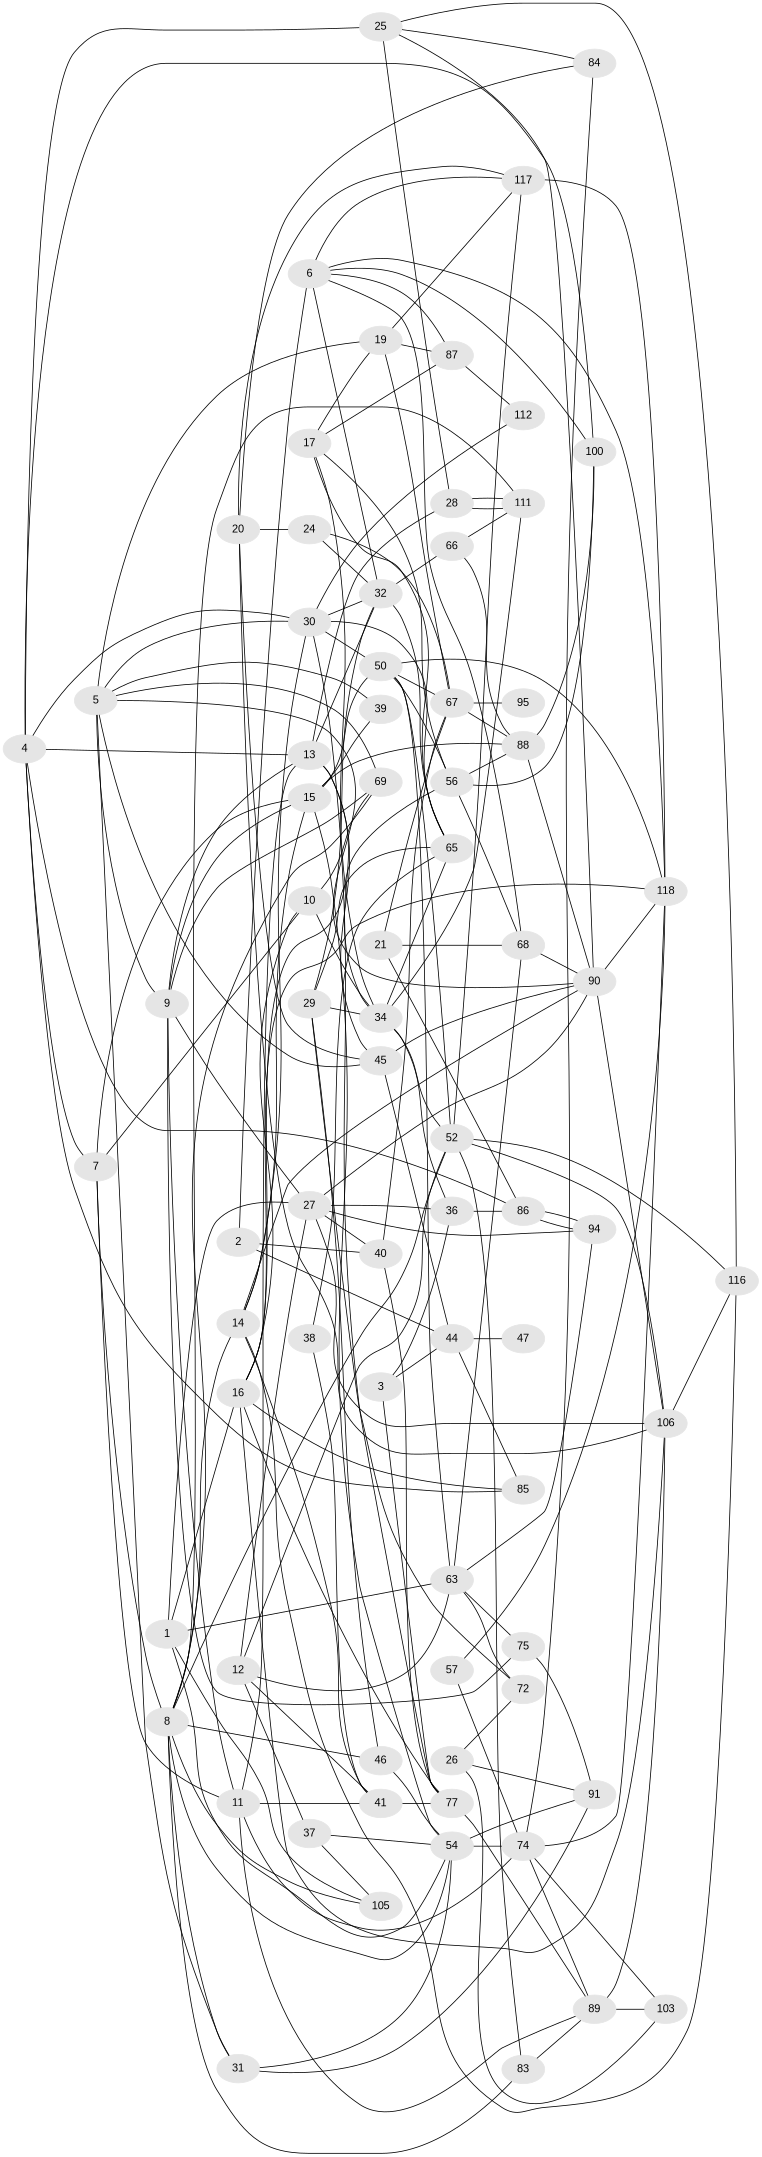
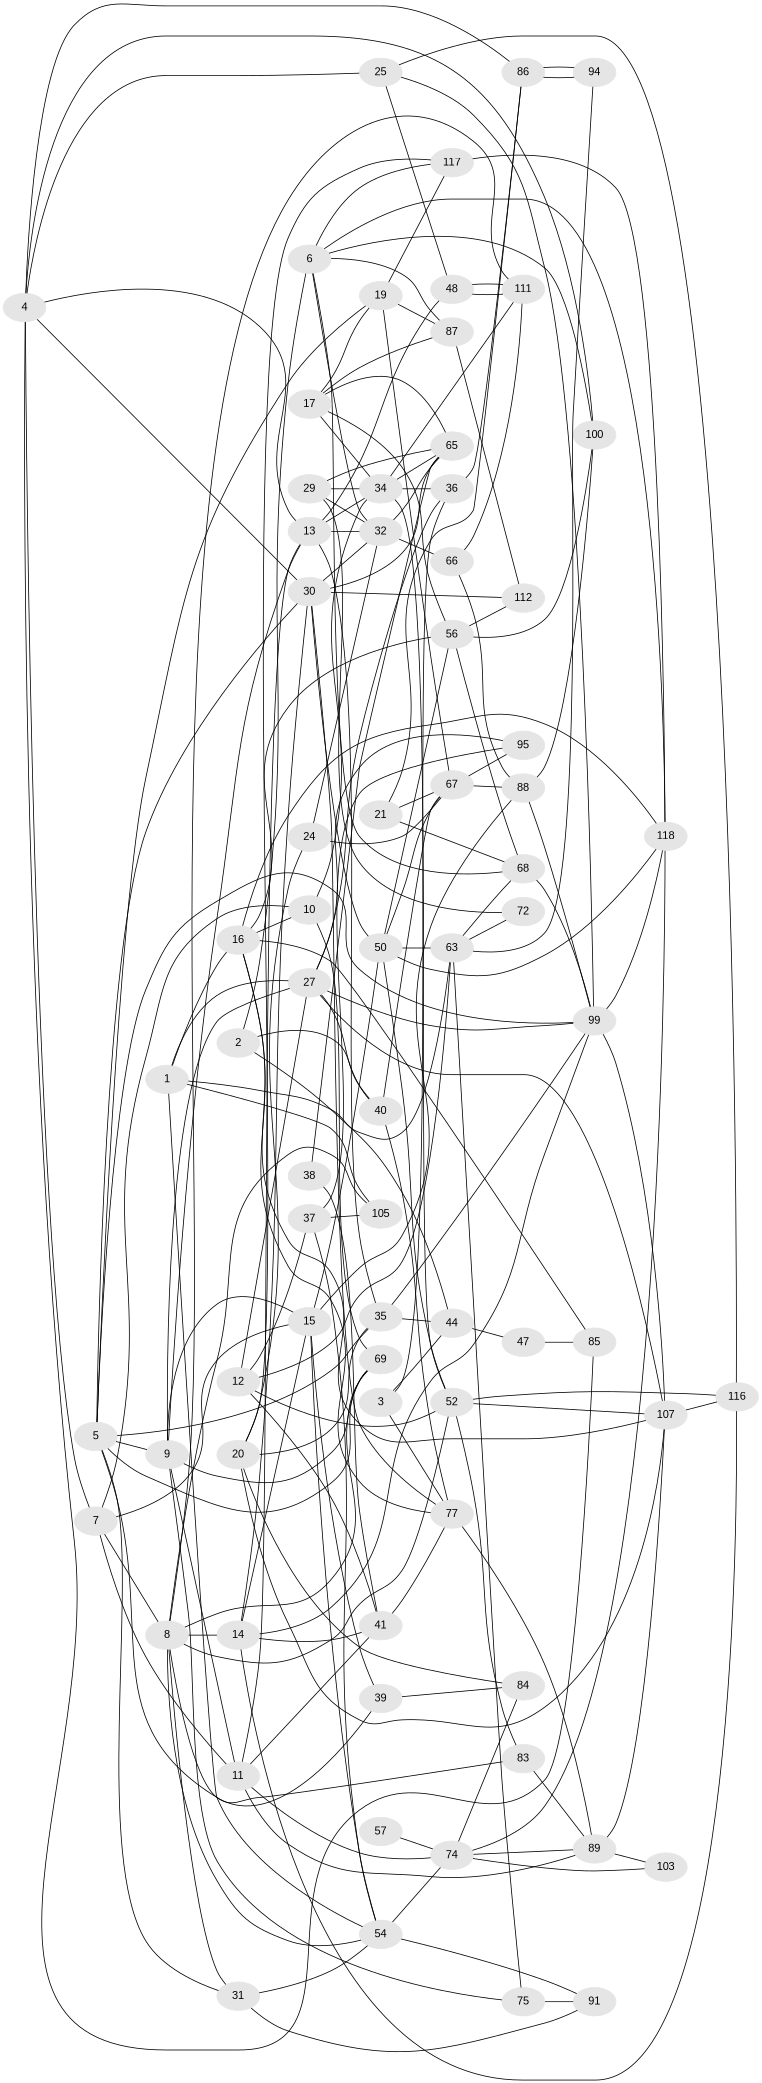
(488, 42) -> (452, 1692)
(452, 504) -> (452, 289)
(489, 589) -> none
(497, 759) -> (488, 616)
none -> (366, 788)
(595, 982) -> (595, 1021)
(381, 1061) -> (381, 1317)
(456, 1235) -> (371, 756)
(622, 1300) -> none
(488, 1414) -> (559, 1342)
(666, 1423) -> (666, 1415)
(381, 1761) -> none
(452, 1761) -> none
